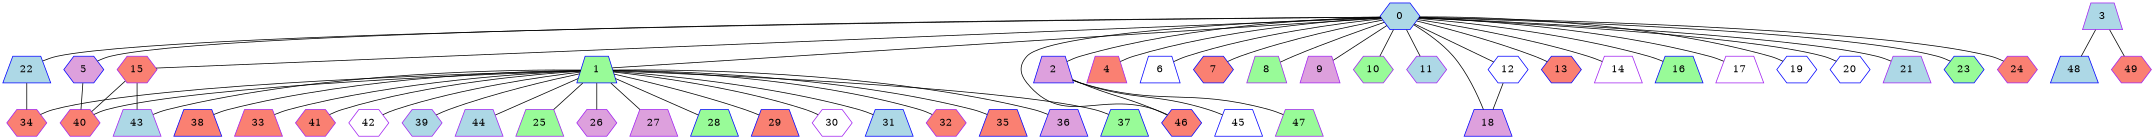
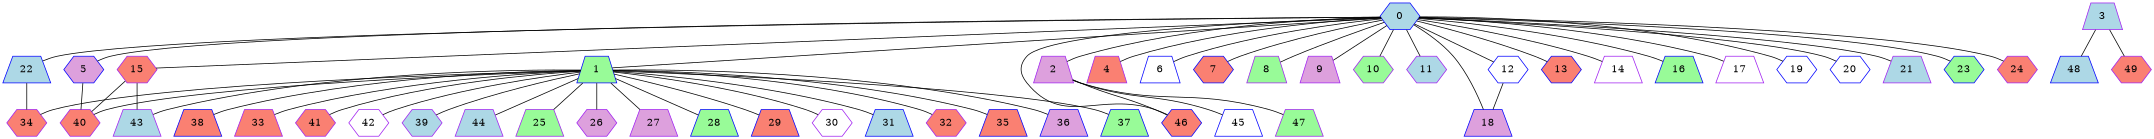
(1054, 70) -> (1054, 70)
